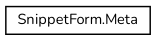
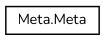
(78, 20) -> (52, 20)
